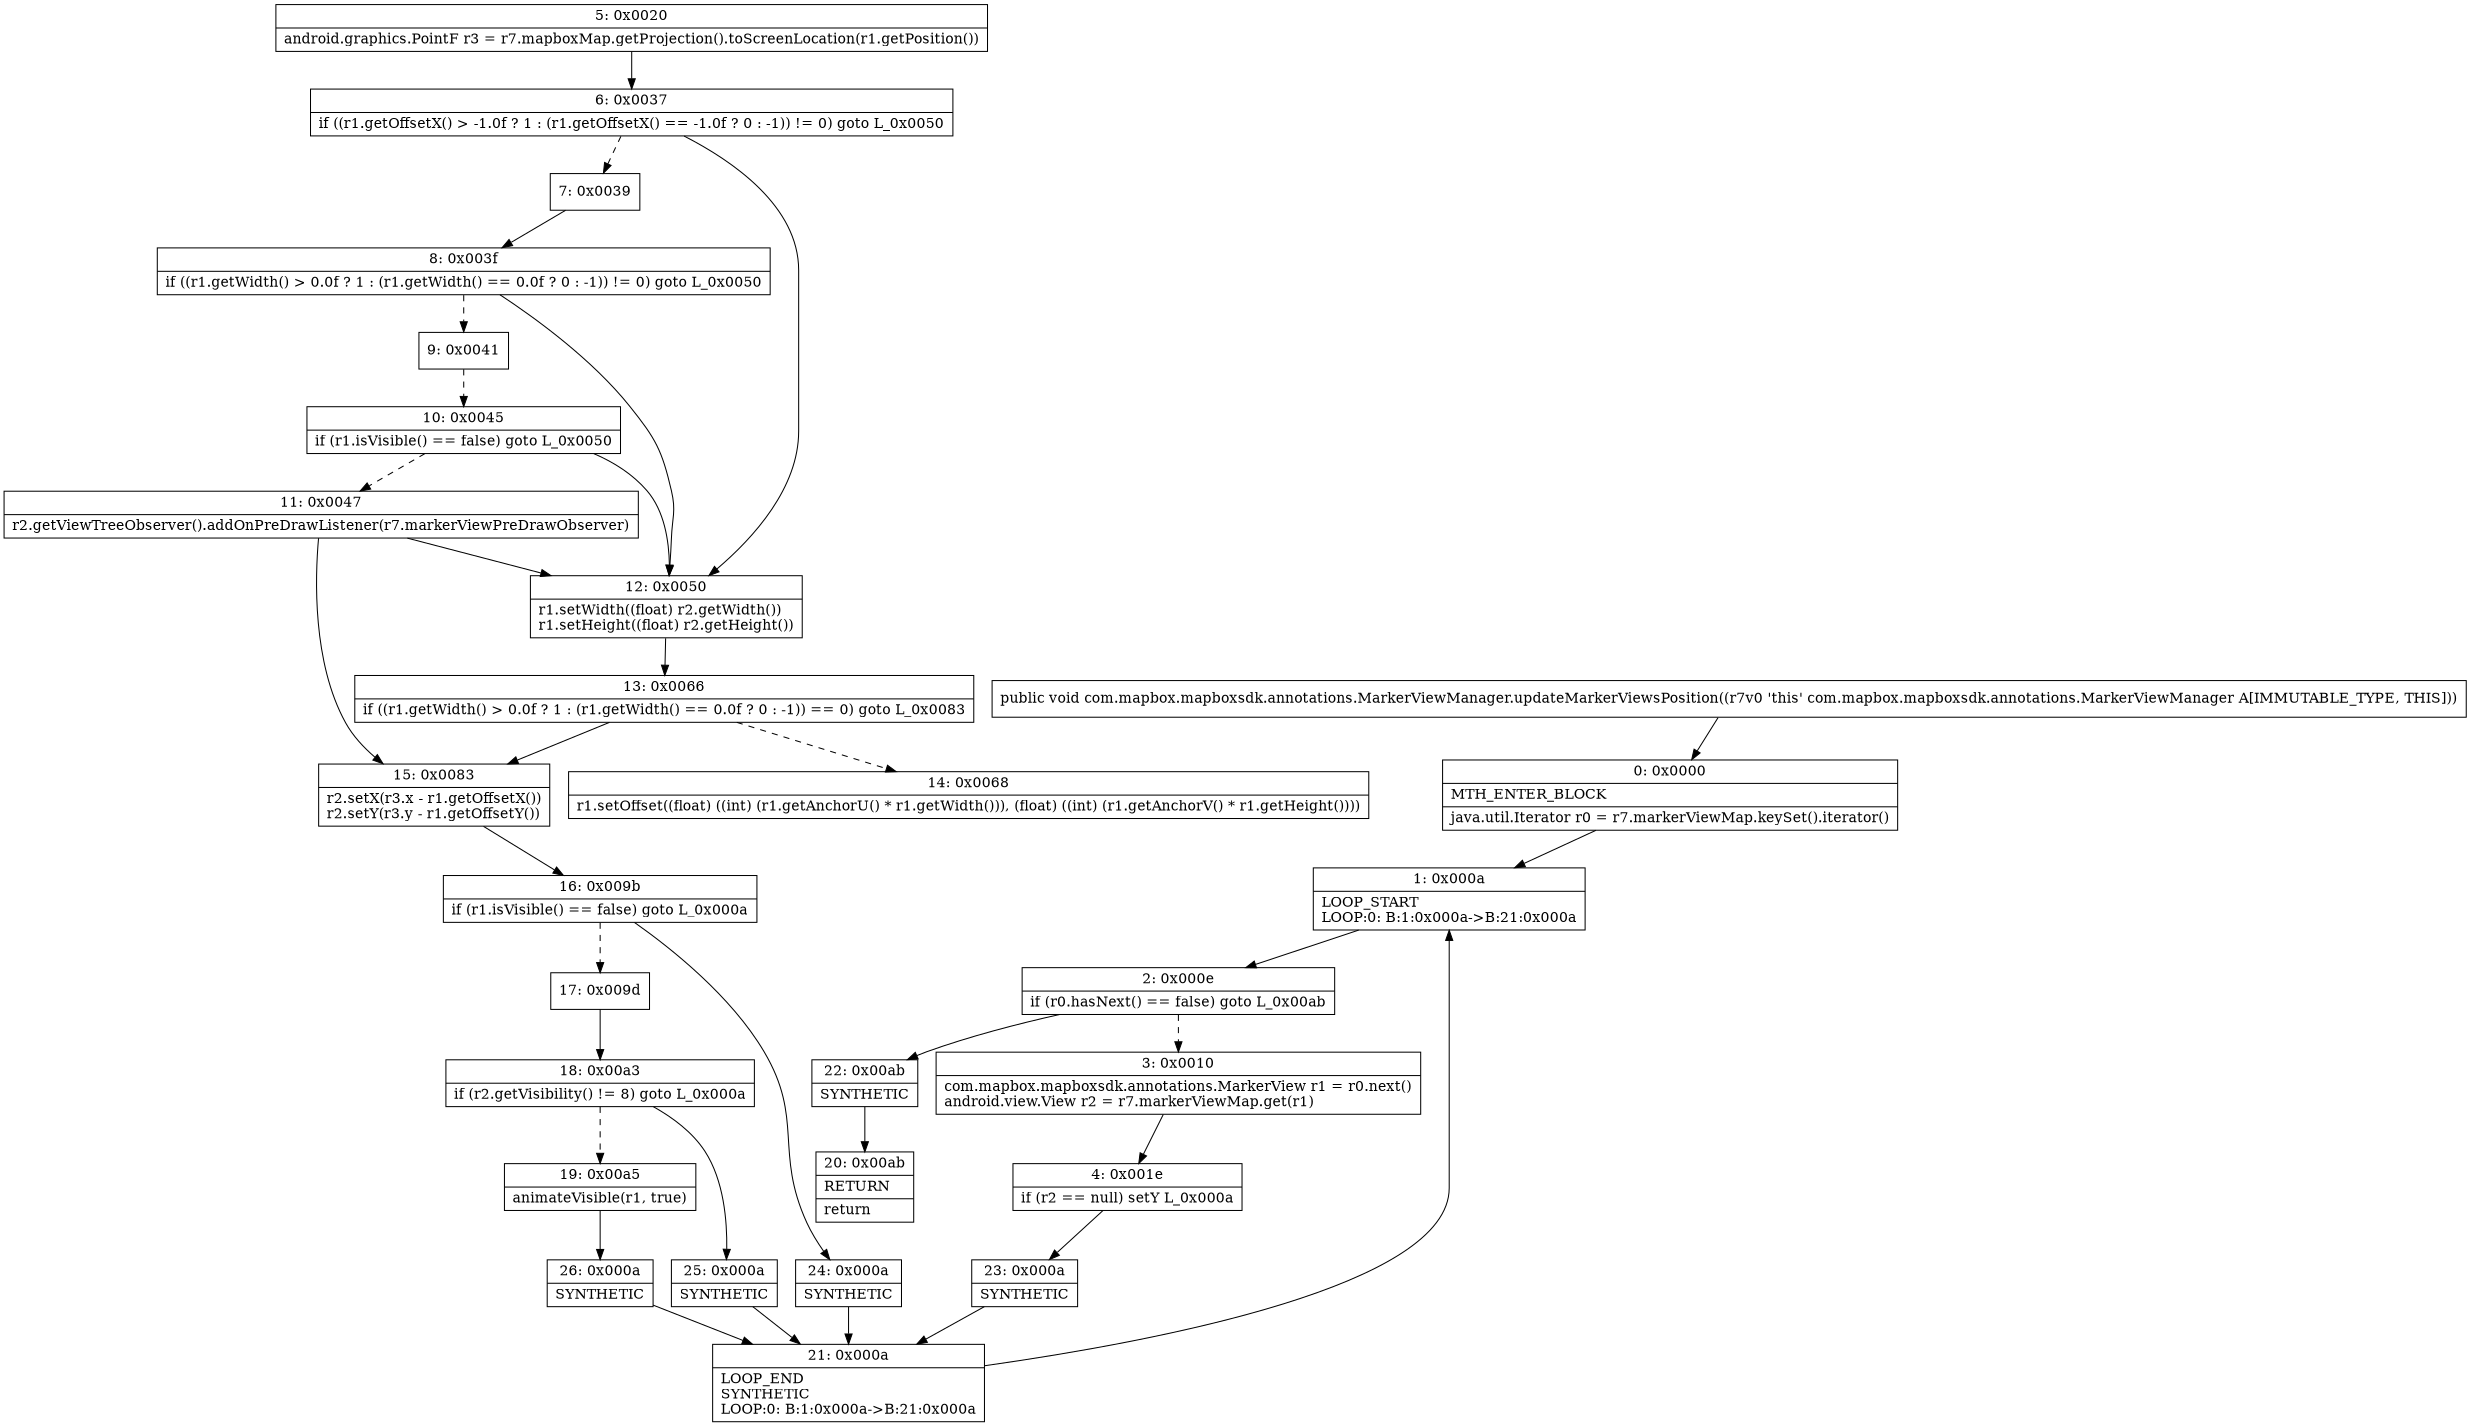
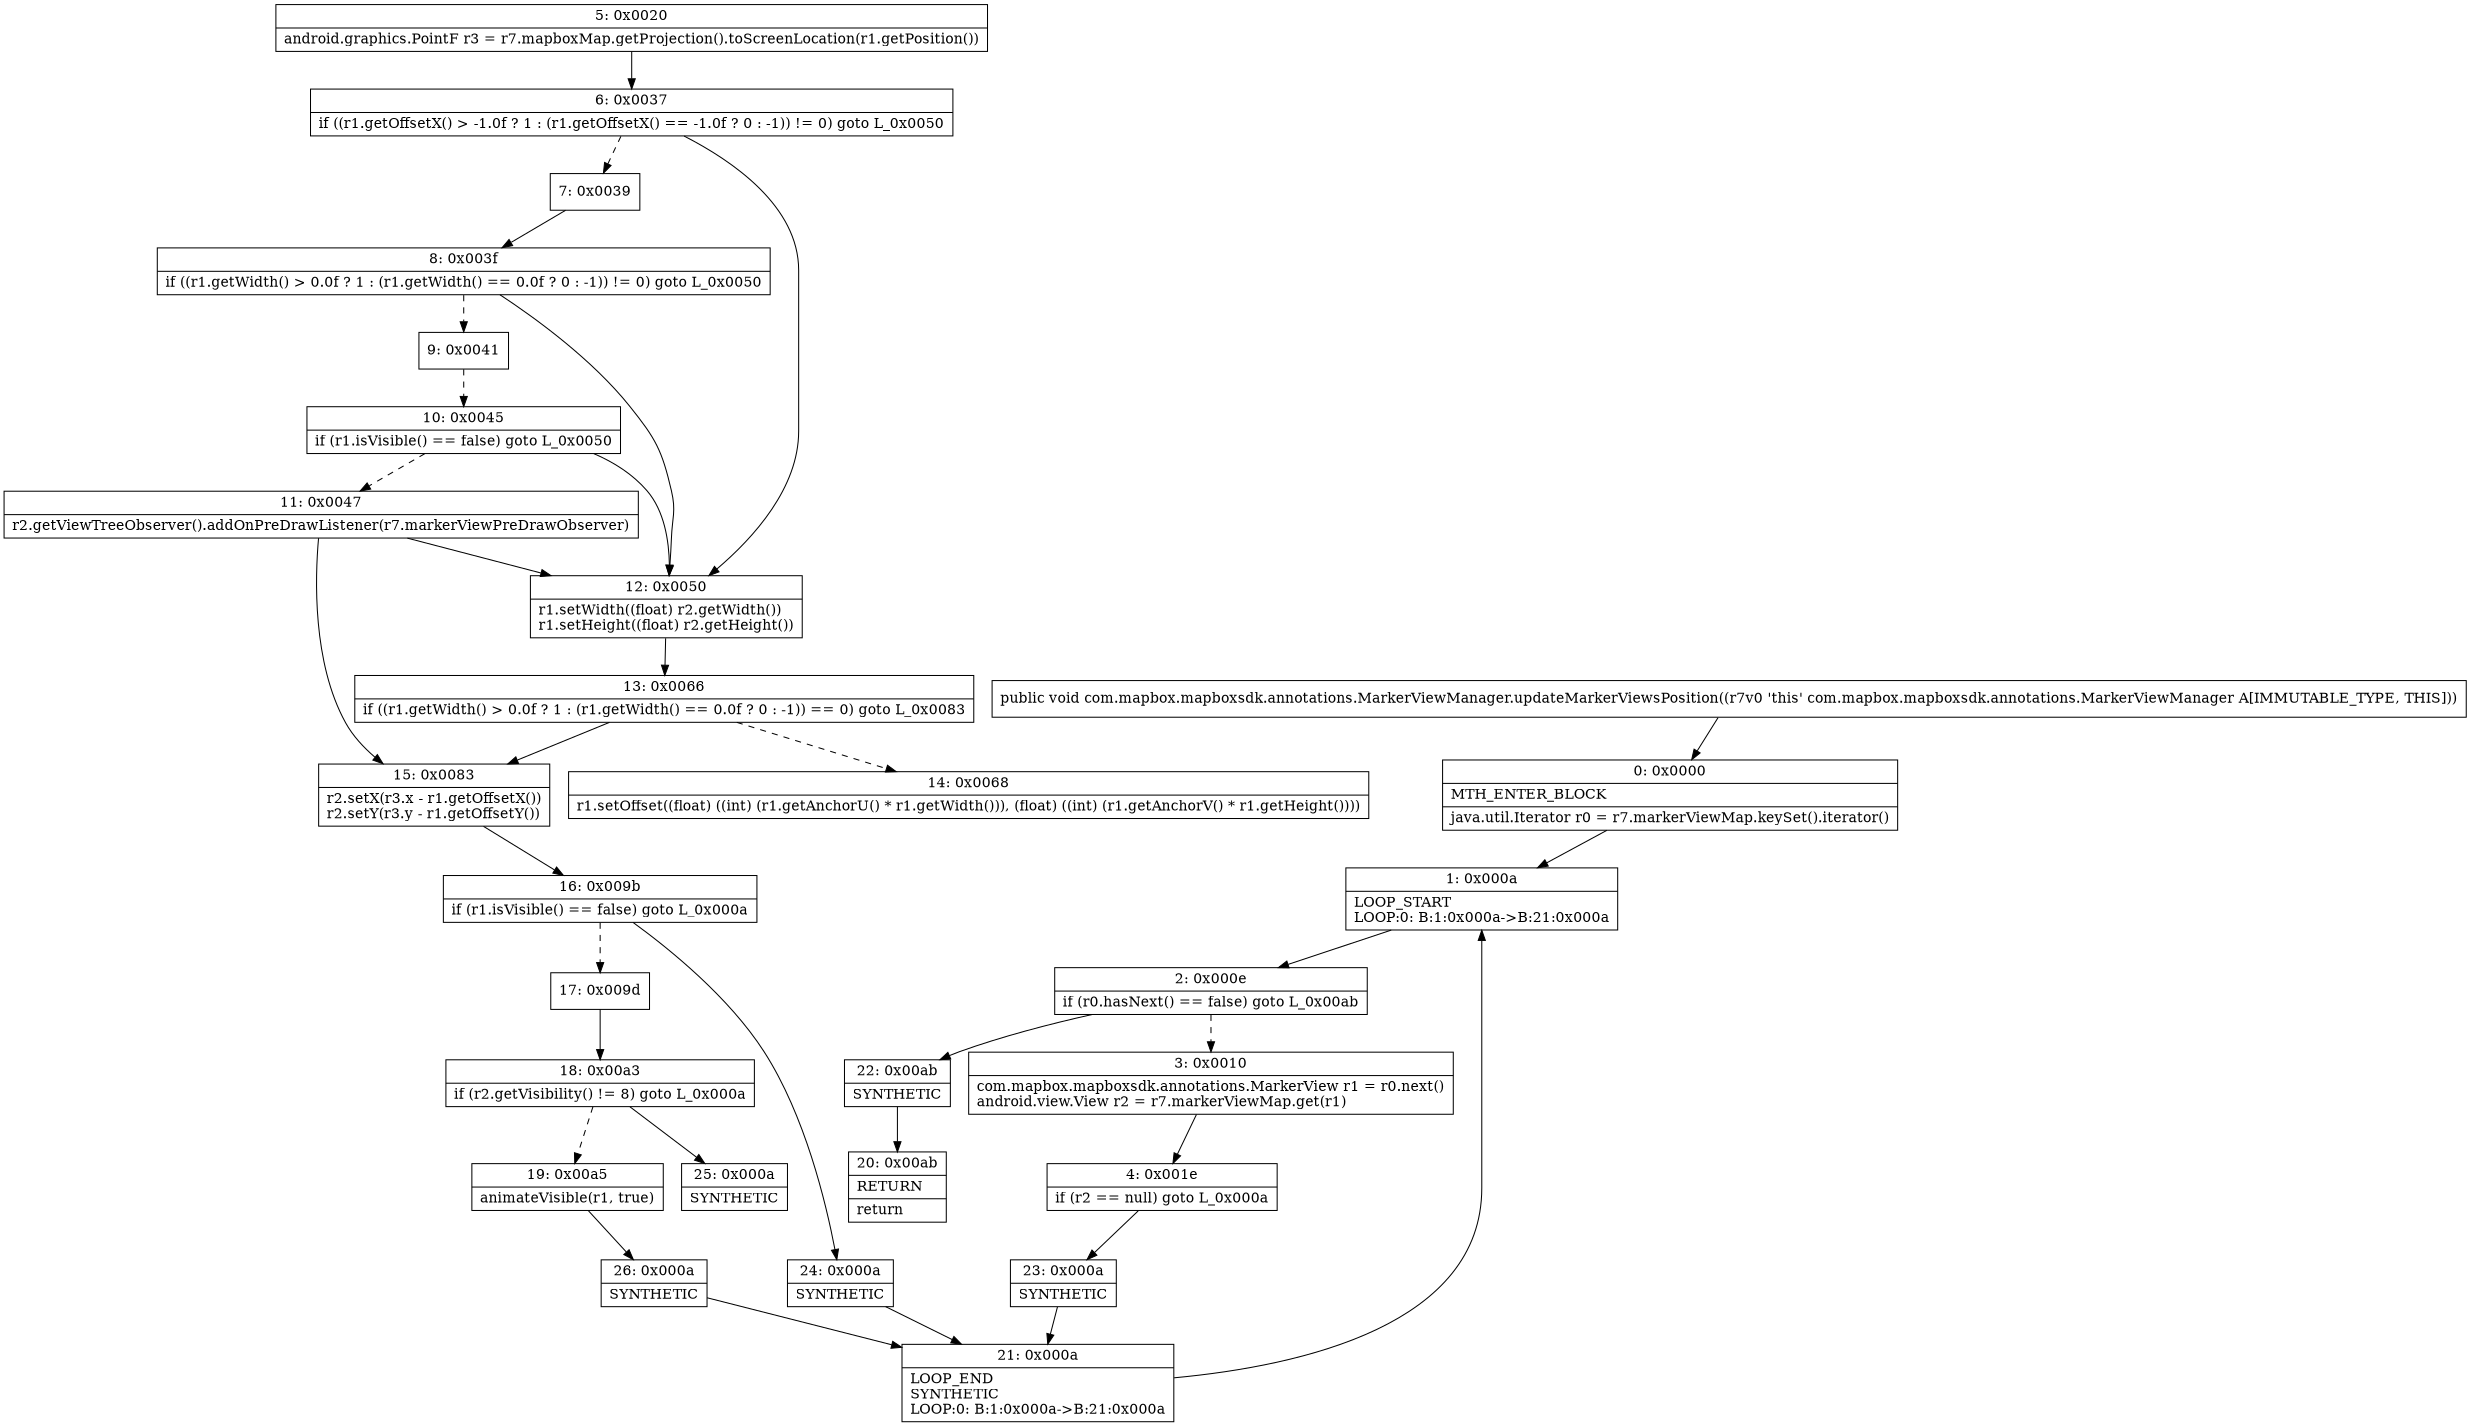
(1127, 1198) -> (1162, 1198)
(772, 1322) -> none
